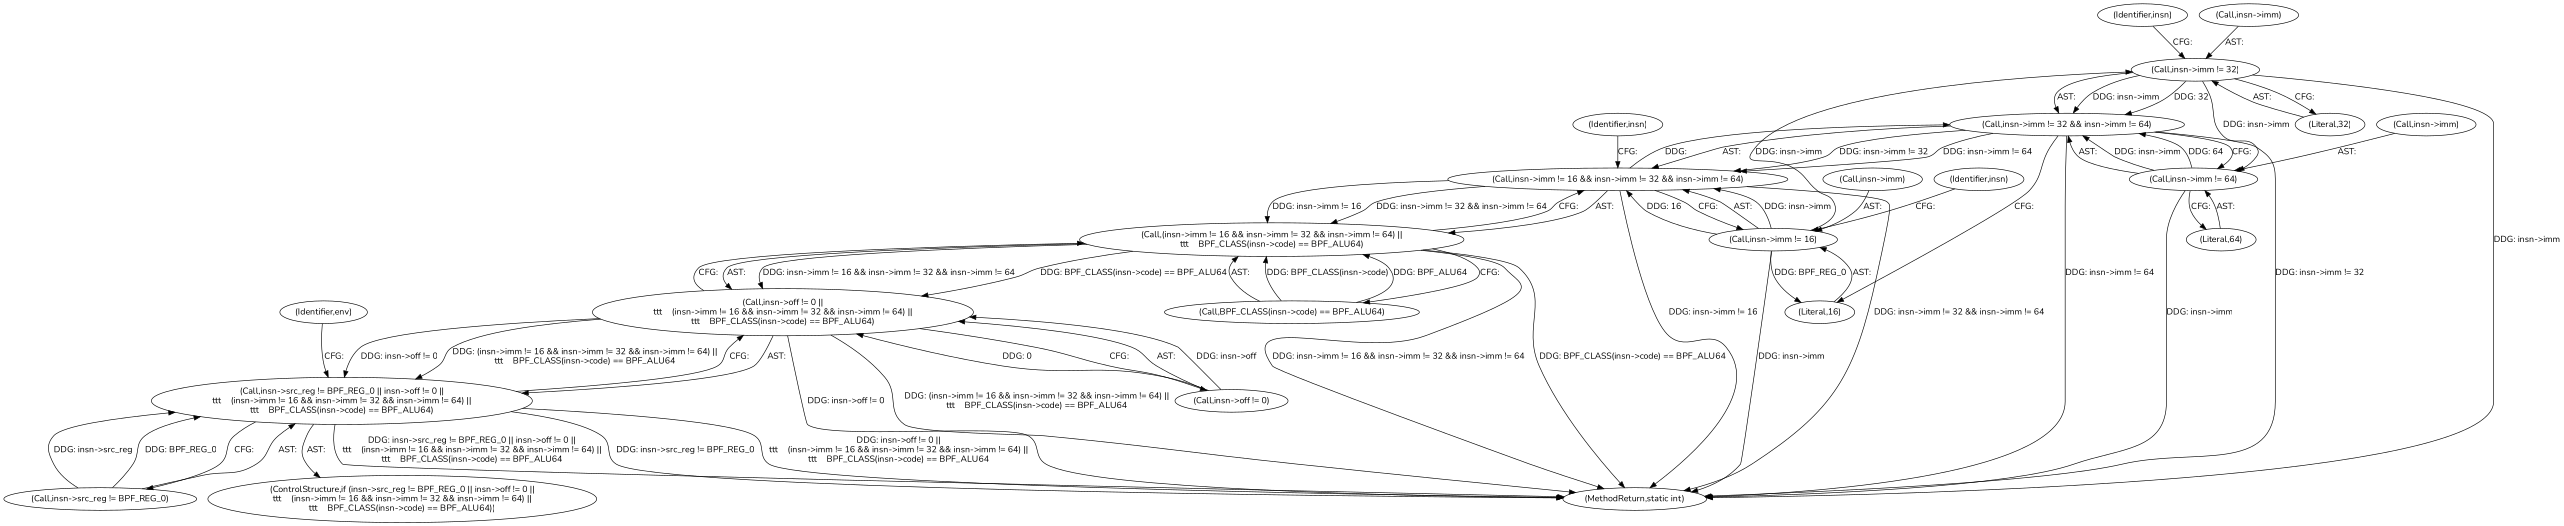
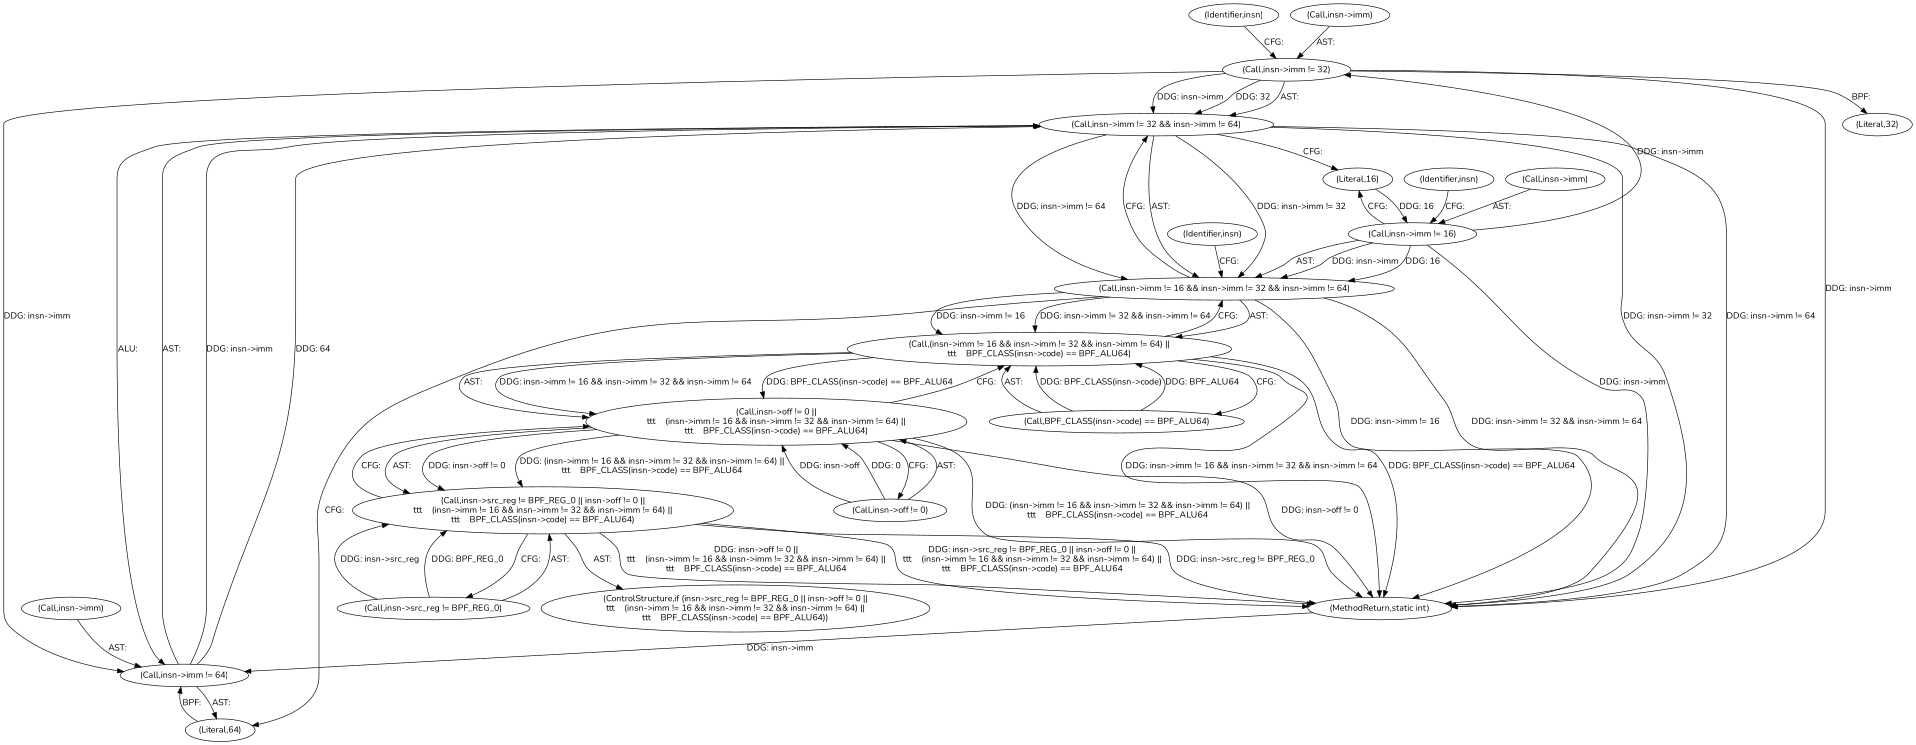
(2306, 97) -> (1862, 97)
(2259, 104) -> none
(1677, 152) -> (1137, 207)
(2243, 152) -> (129, 349)
(2202, 207) -> (223, 703)
(2227, 207) -> (193, 703)
(1695, 210) -> (552, 345)
(1811, 273) -> (1379, 207)
(1863, 273) -> (1417, 207)
(324, 312) -> none
(2061, 467) -> (782, 642)
